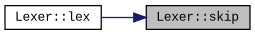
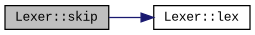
(118, 18) -> (125, 18)
